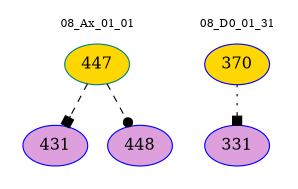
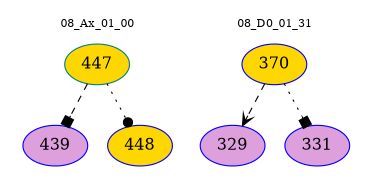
(98, 24) -> (98, 24)
(116, 101) -> (116, 101)
(55, 146) -> (55, 146)
(140, 146) -> (140, 146)
none -> (233, 146)
